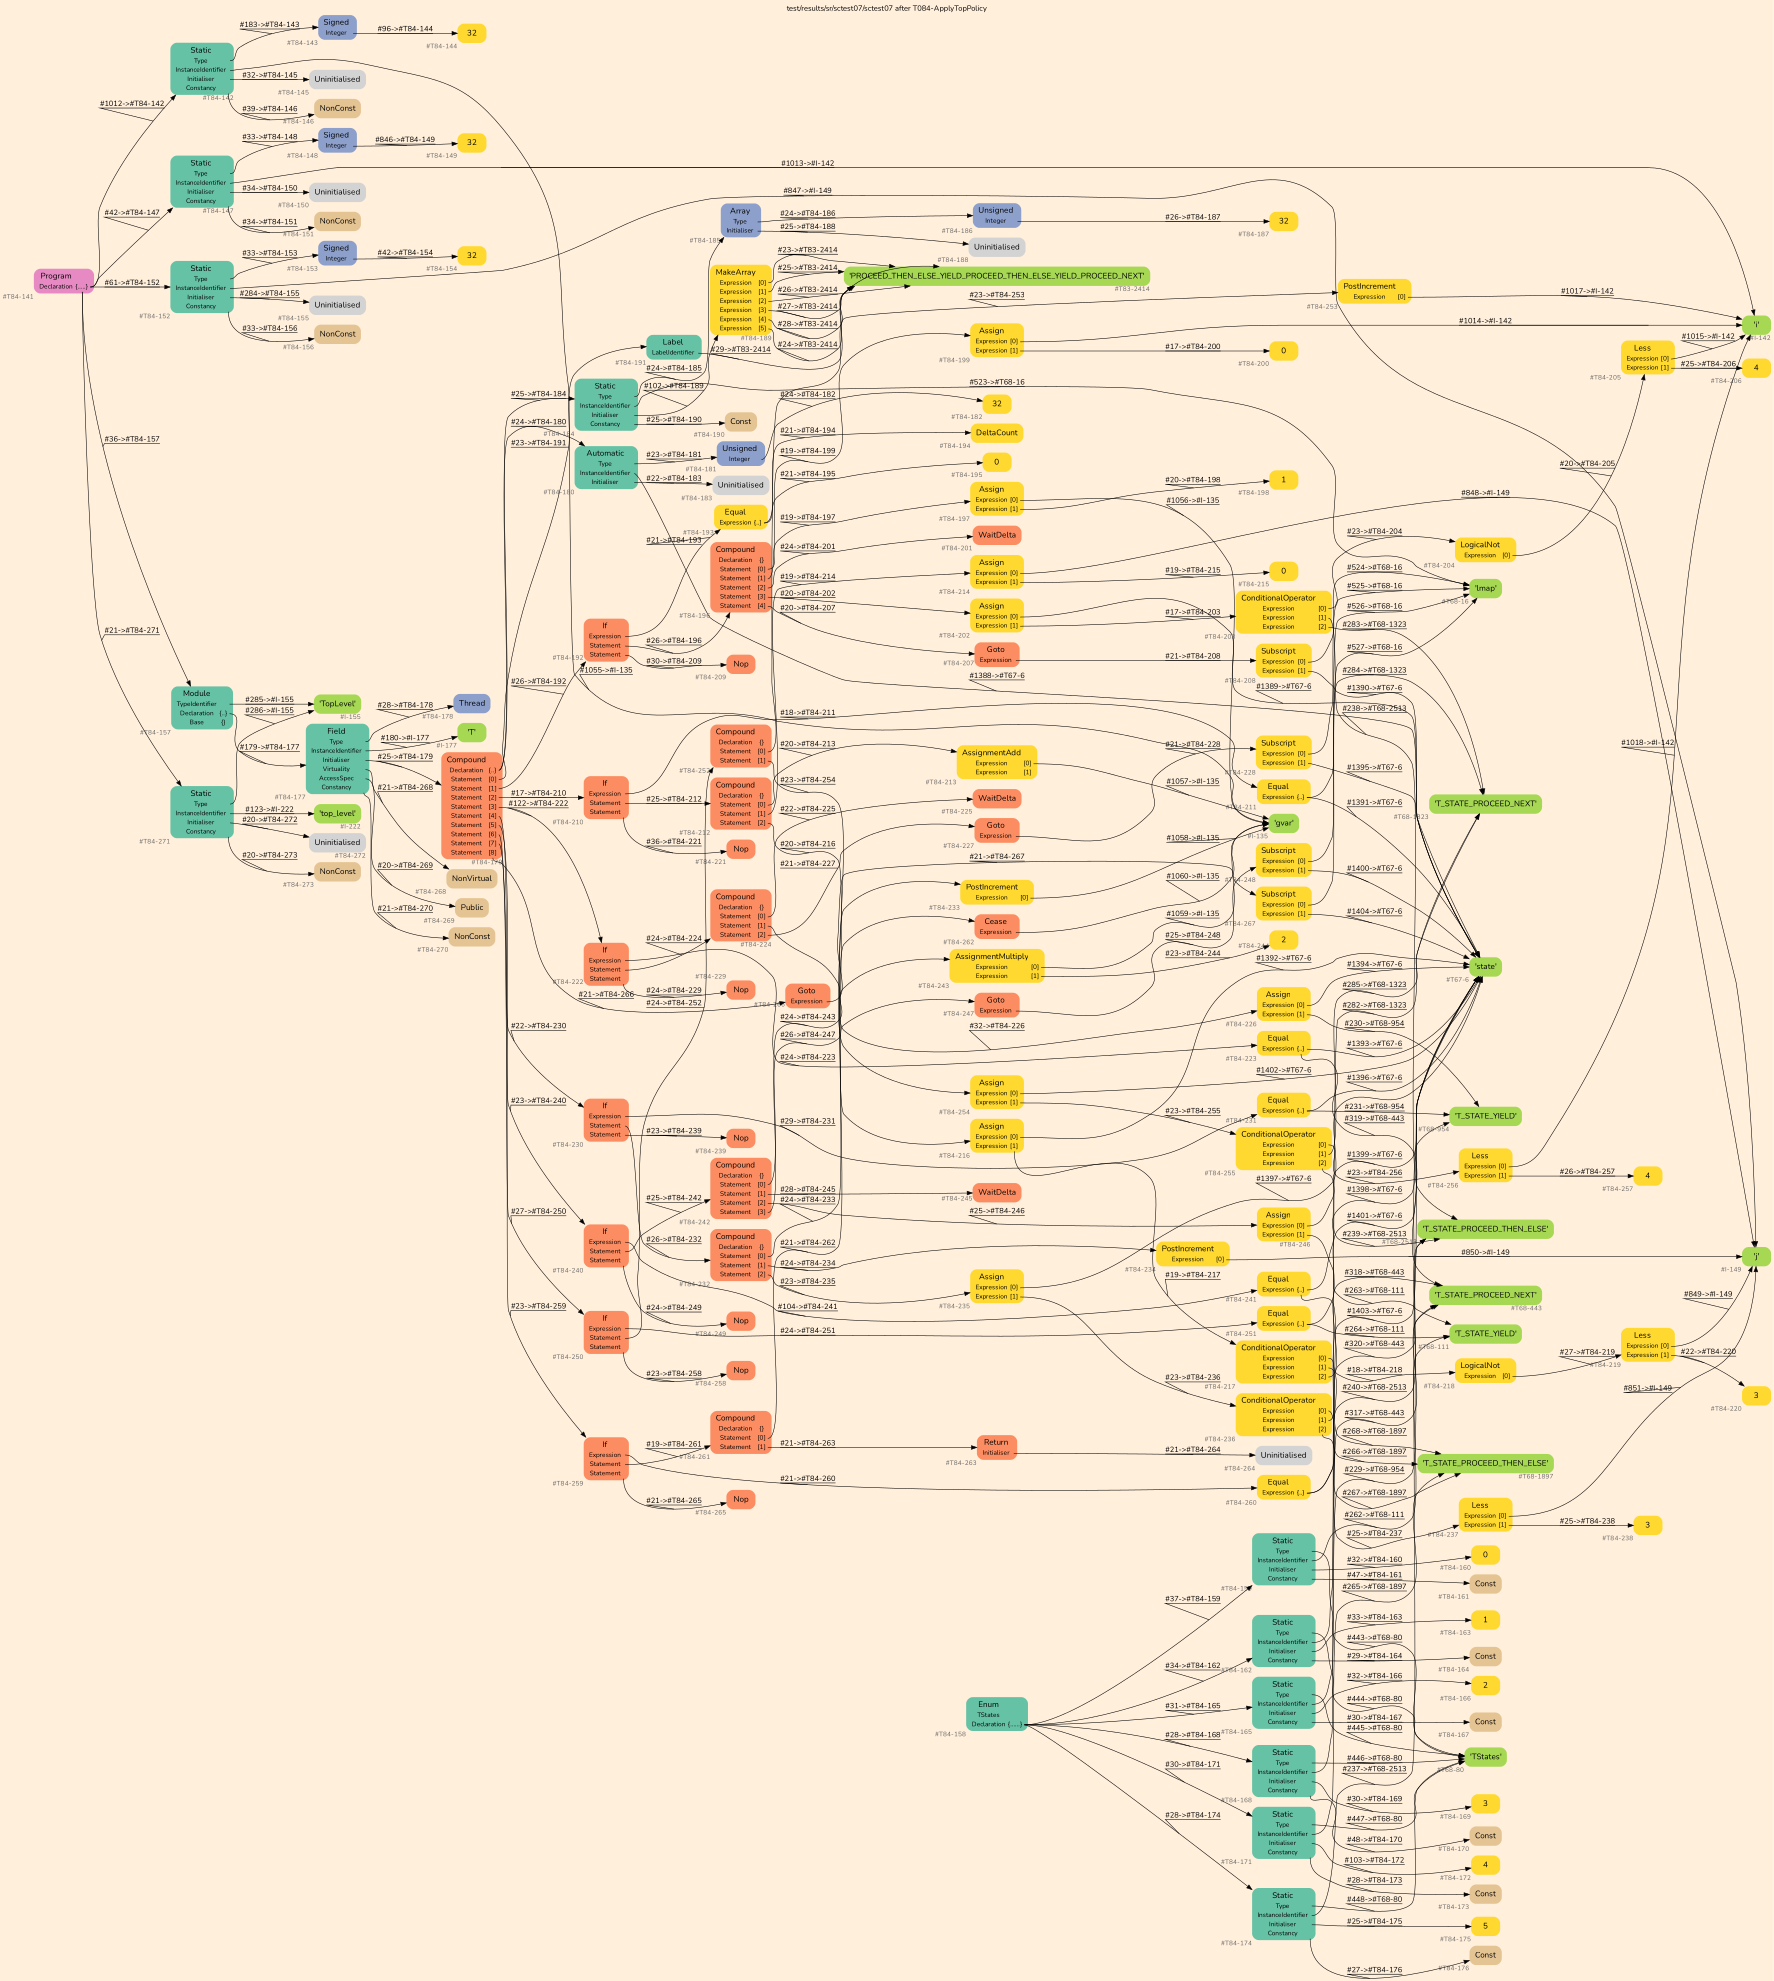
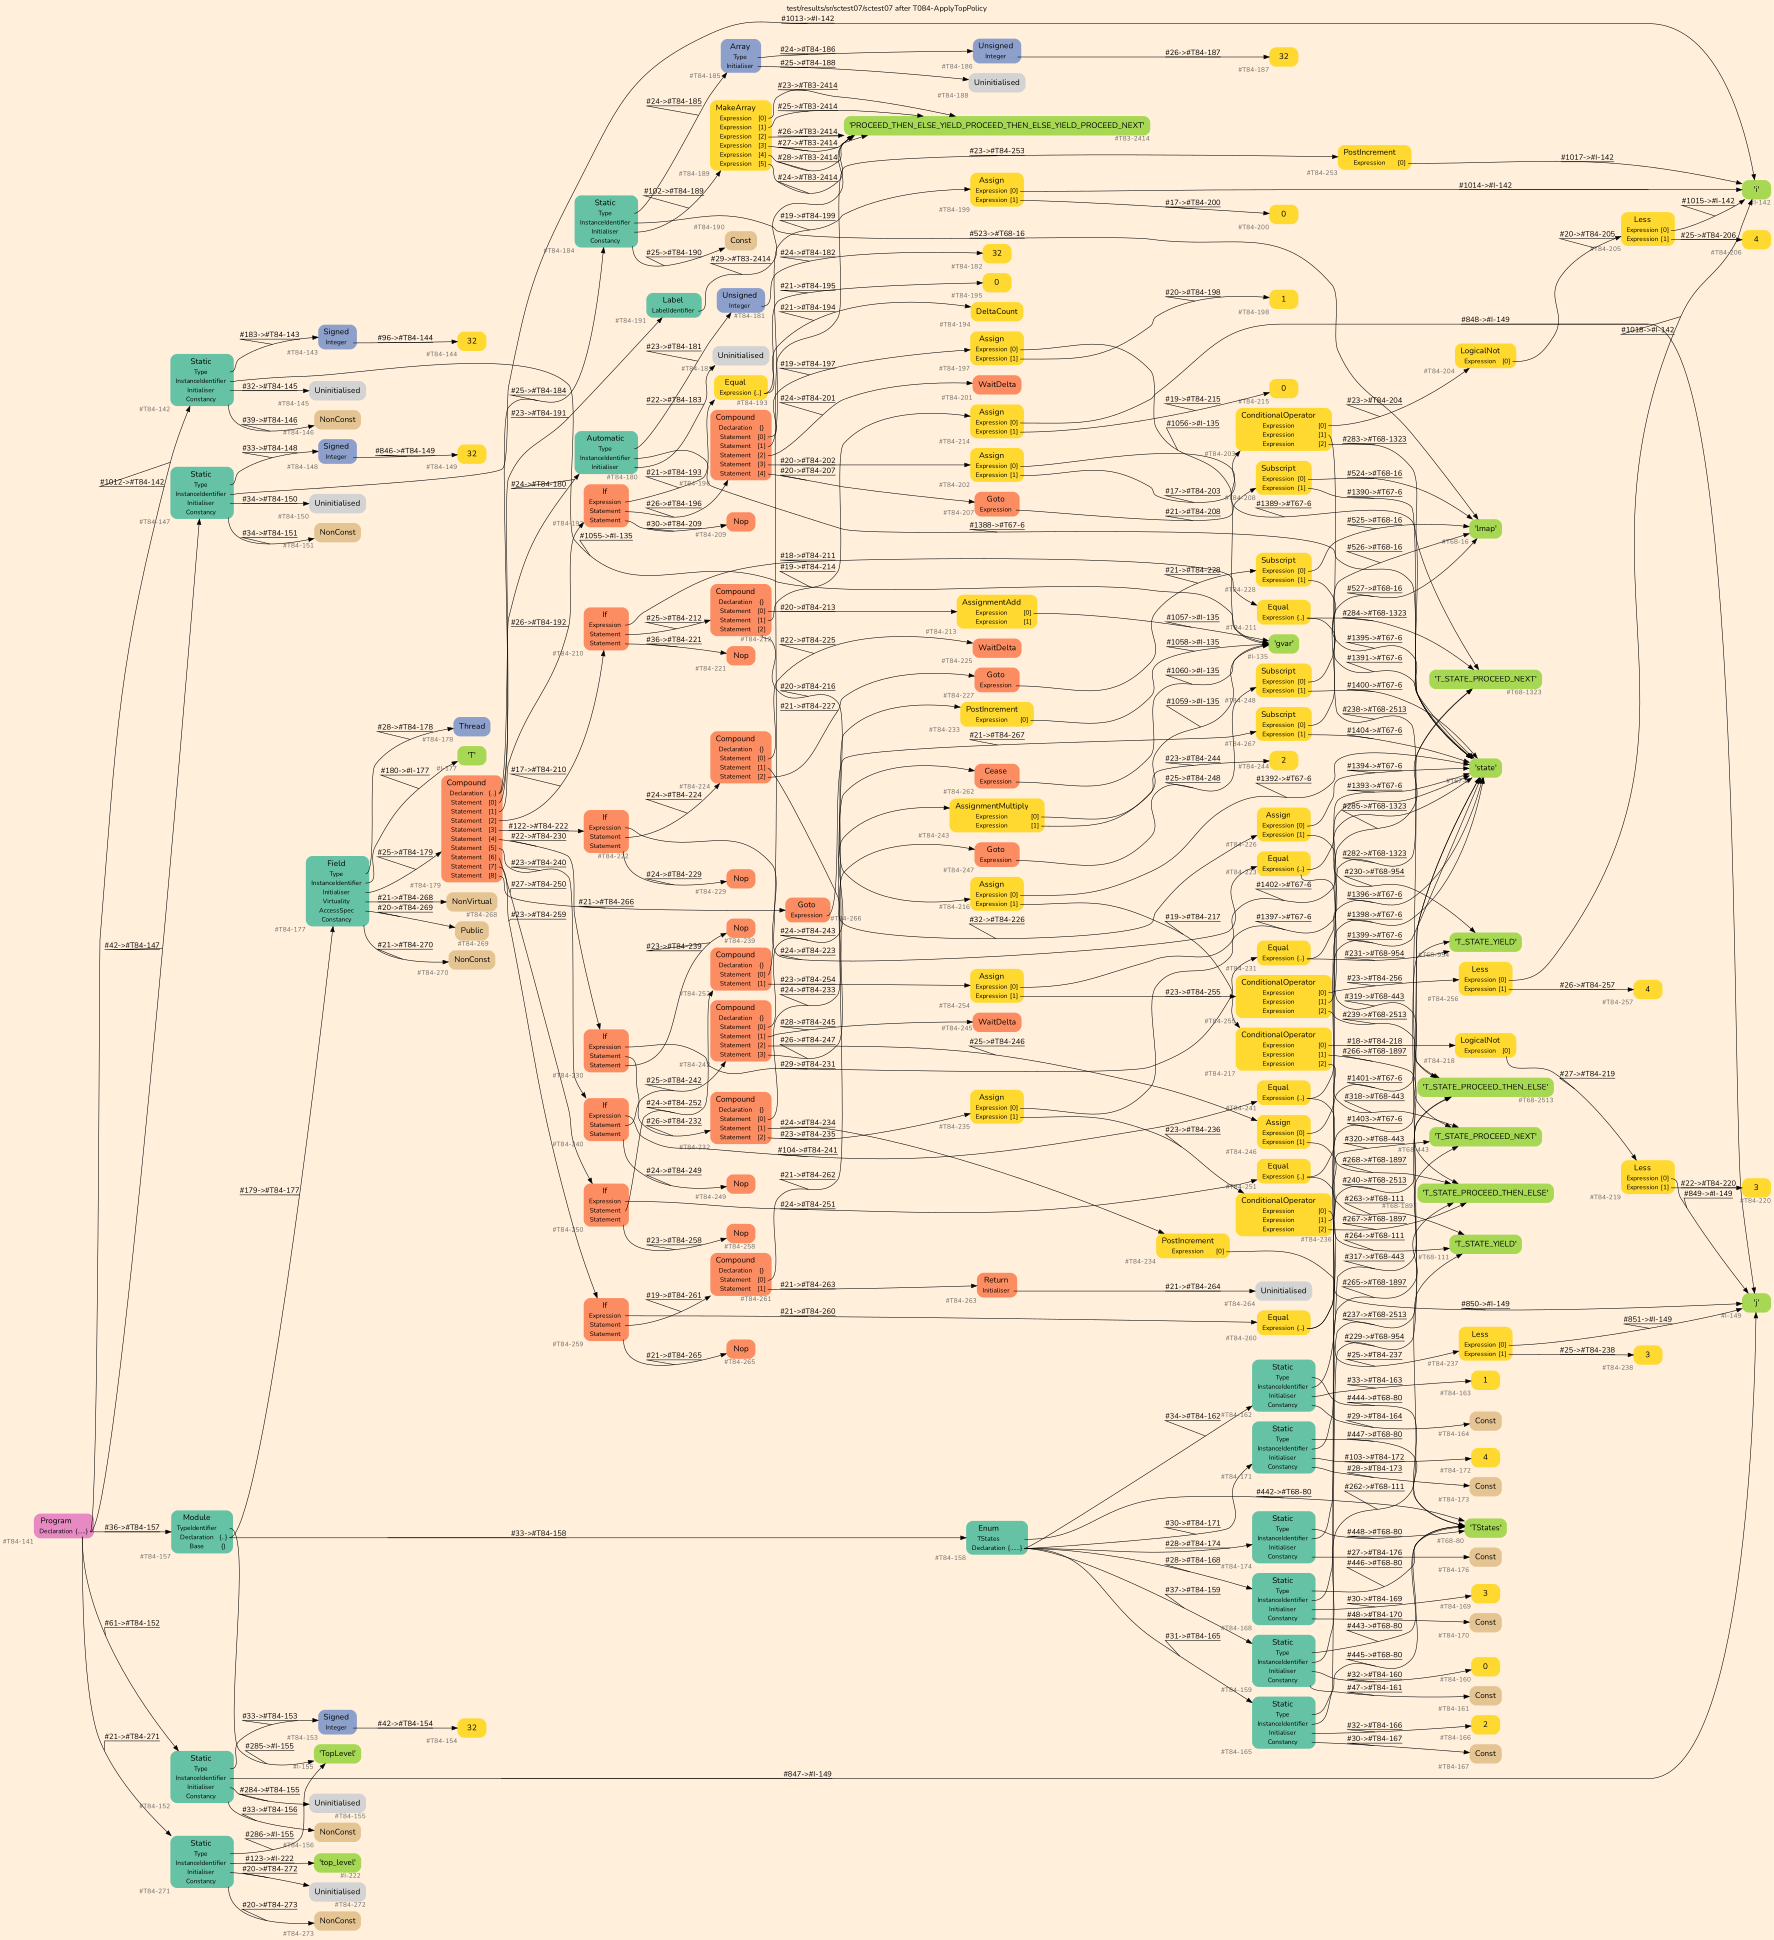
none -> (1239, 1497)
none -> (595, 1538)
(1486, 1926) -> none
